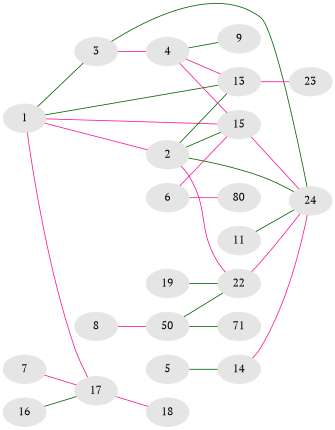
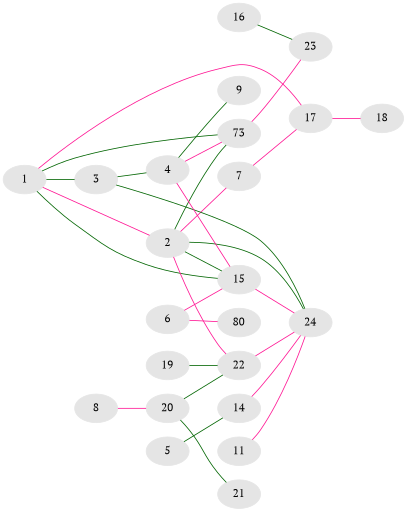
(132, 52) -> (132, 175)
(239, 82) -> (239, 133)
(132, 121) -> (119, 253)
none -> (205, 209)
(275, 221) -> (283, 390)
(168, 326) -> (168, 408)
(239, 326) -> (239, 494)
(61, 401) -> (275, 32)
